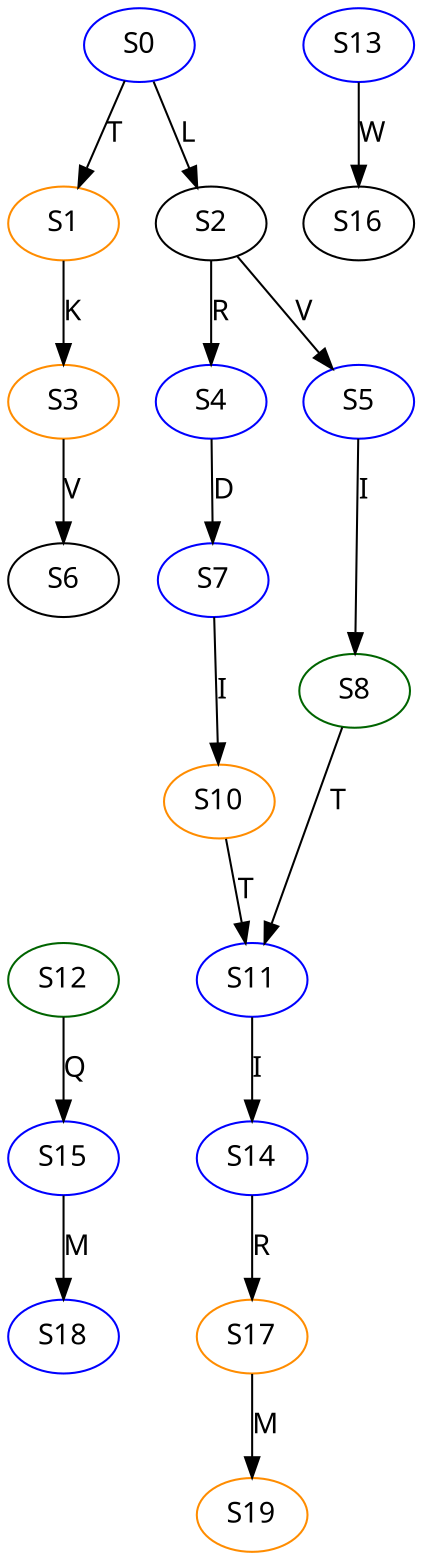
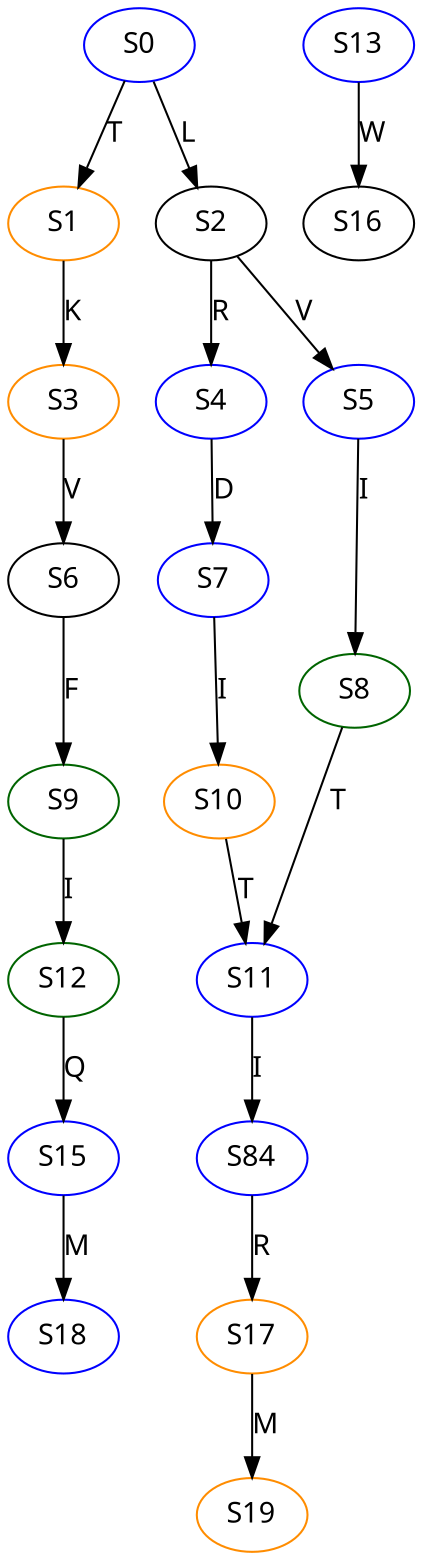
none -> (64, 802)
(252, 1158) -> (252, 1158)
